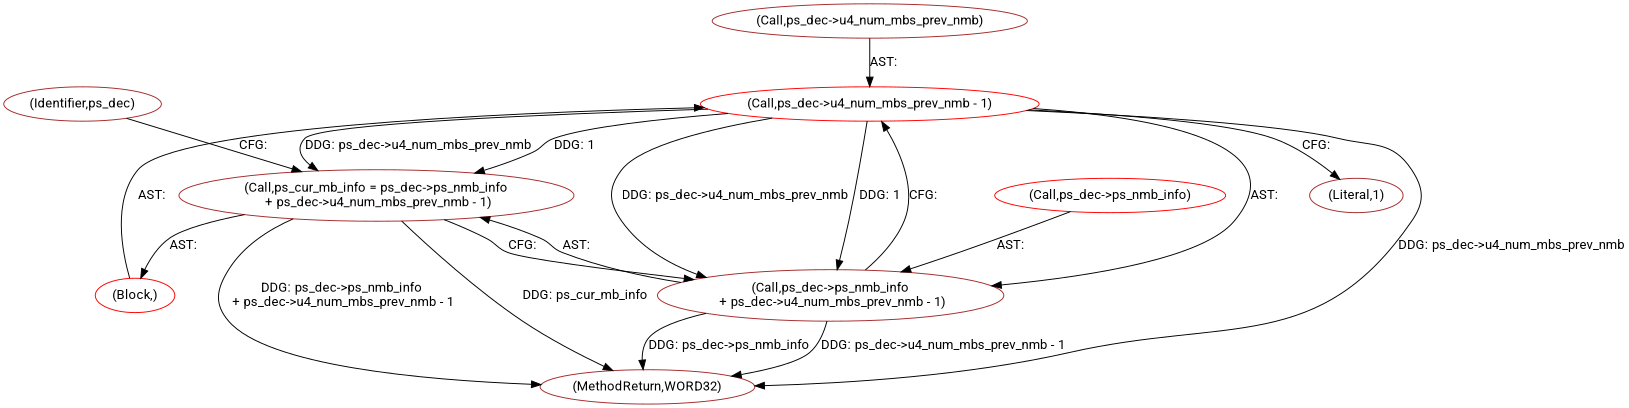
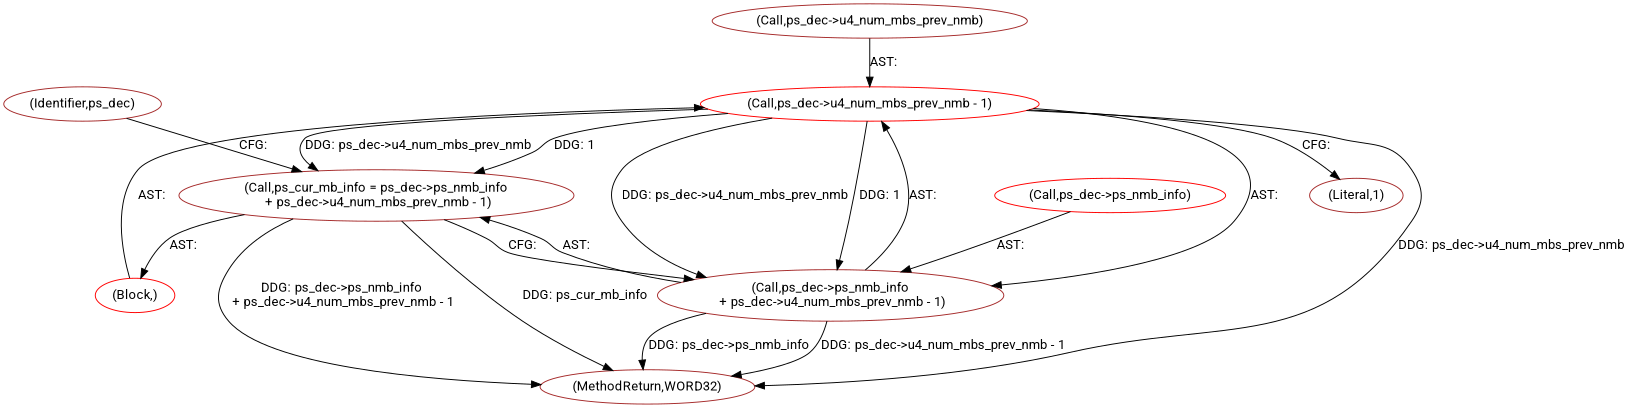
(925, 195) -> (925, 195)
